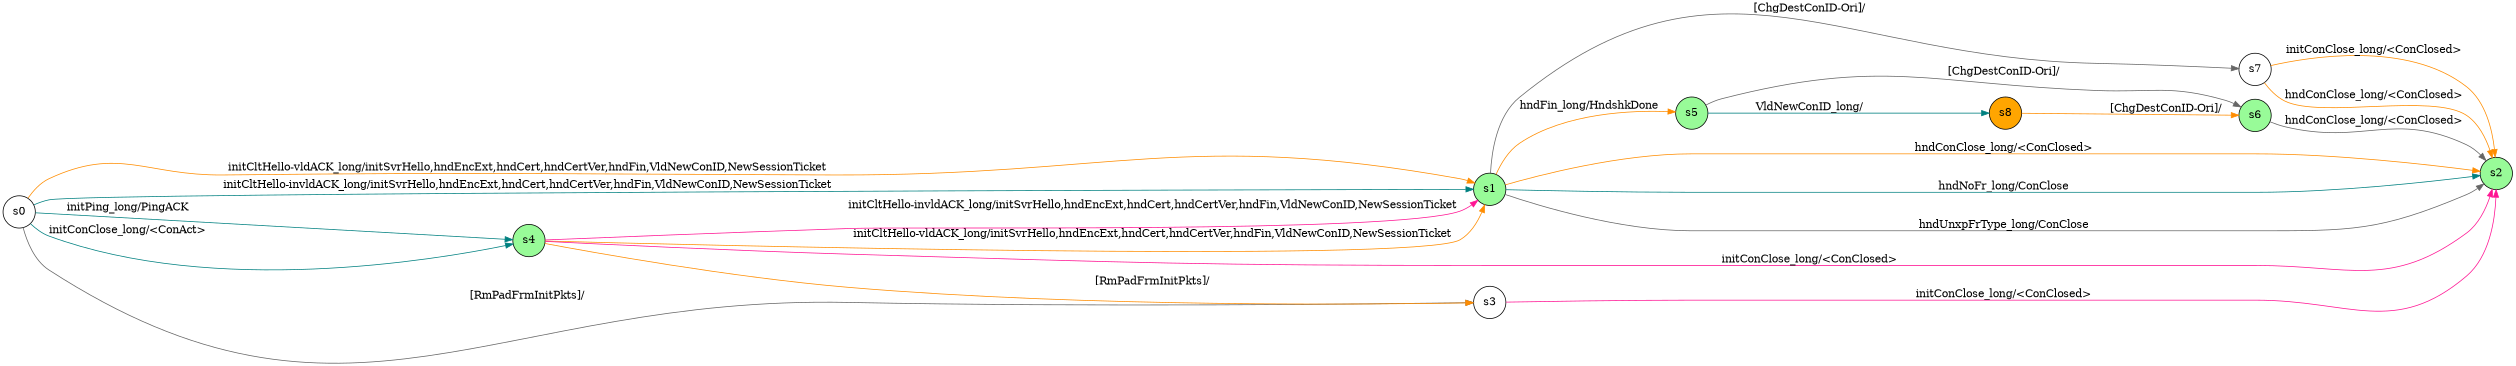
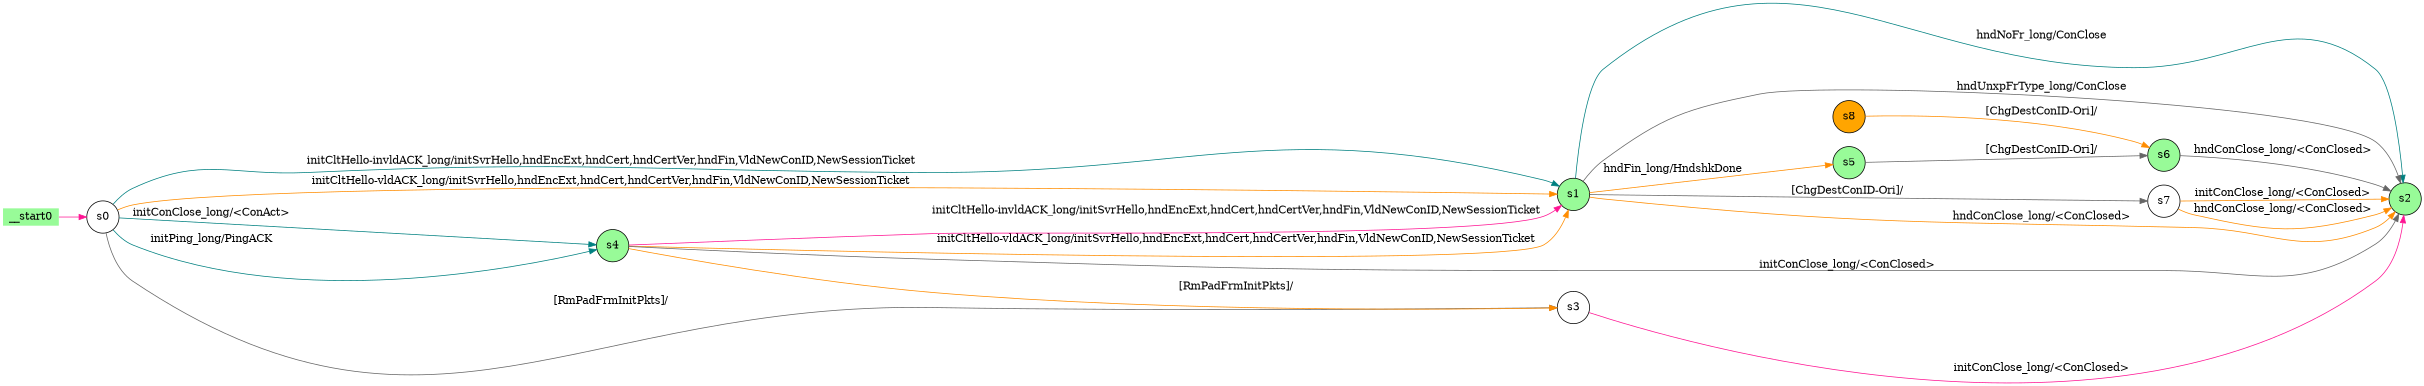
(1845, 113) -> none
none -> (31, 217)
(1532, 265) -> (1521, 270)
